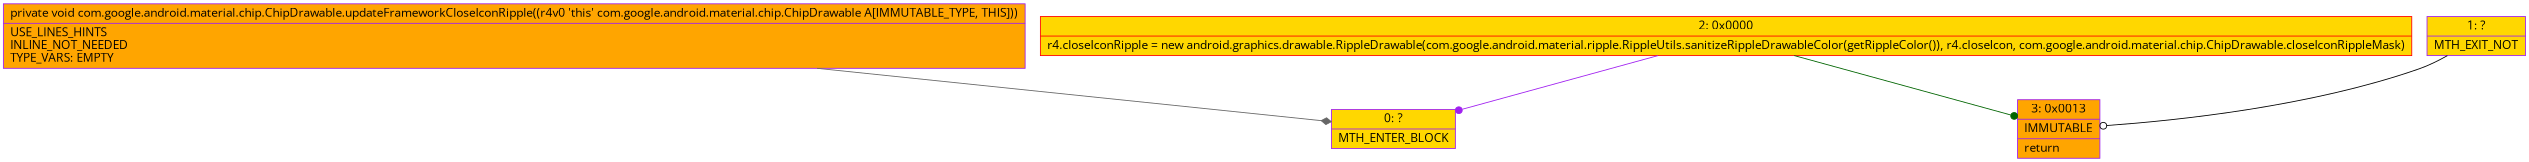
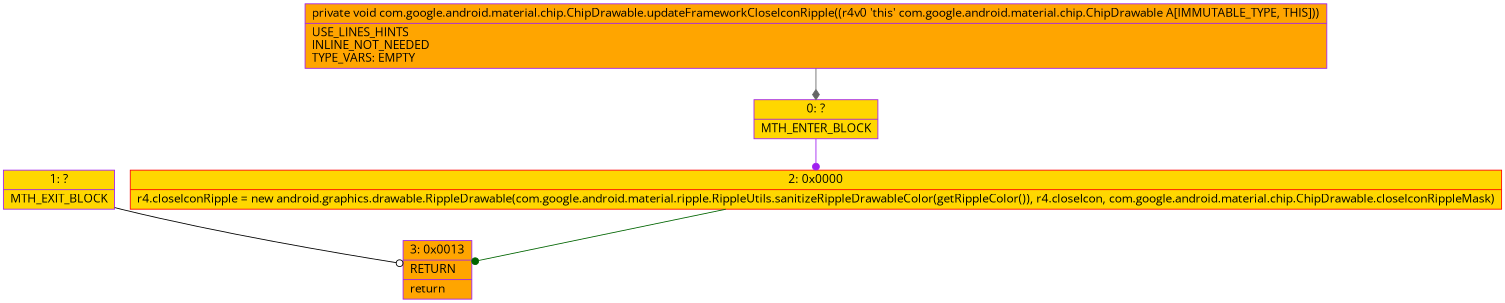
(2476, 45) -> (59, 199)
(1560, 82) -> (816, 151)
(2059, 129) -> (433, 269)
